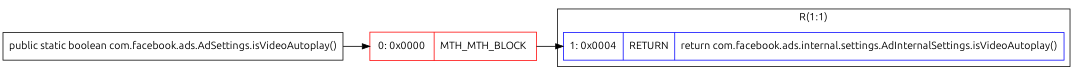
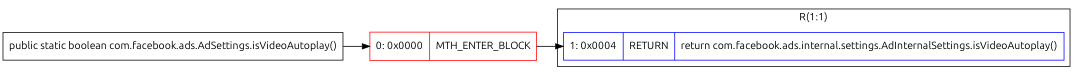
(483, 46) -> (483, 46)
